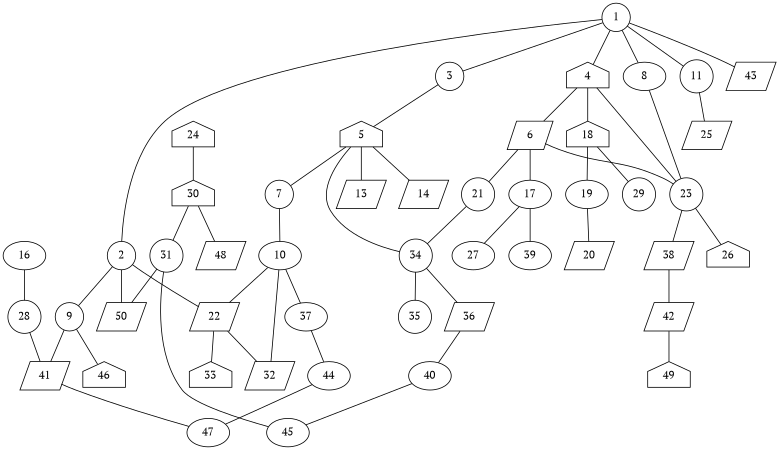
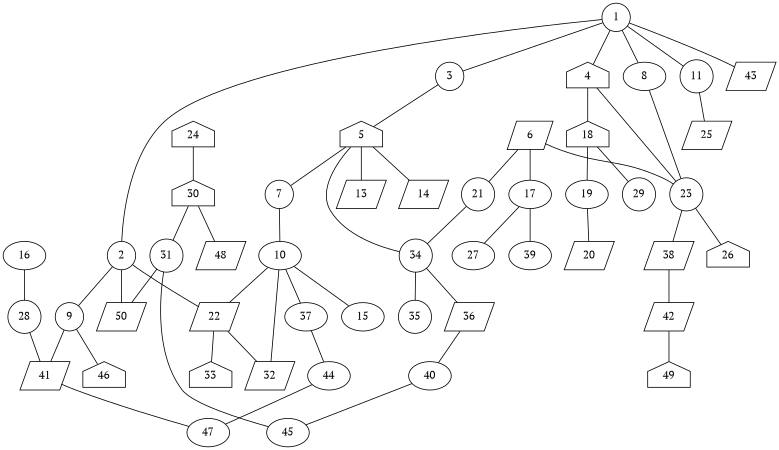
(560, 104) -> none
none -> (363, 317)
